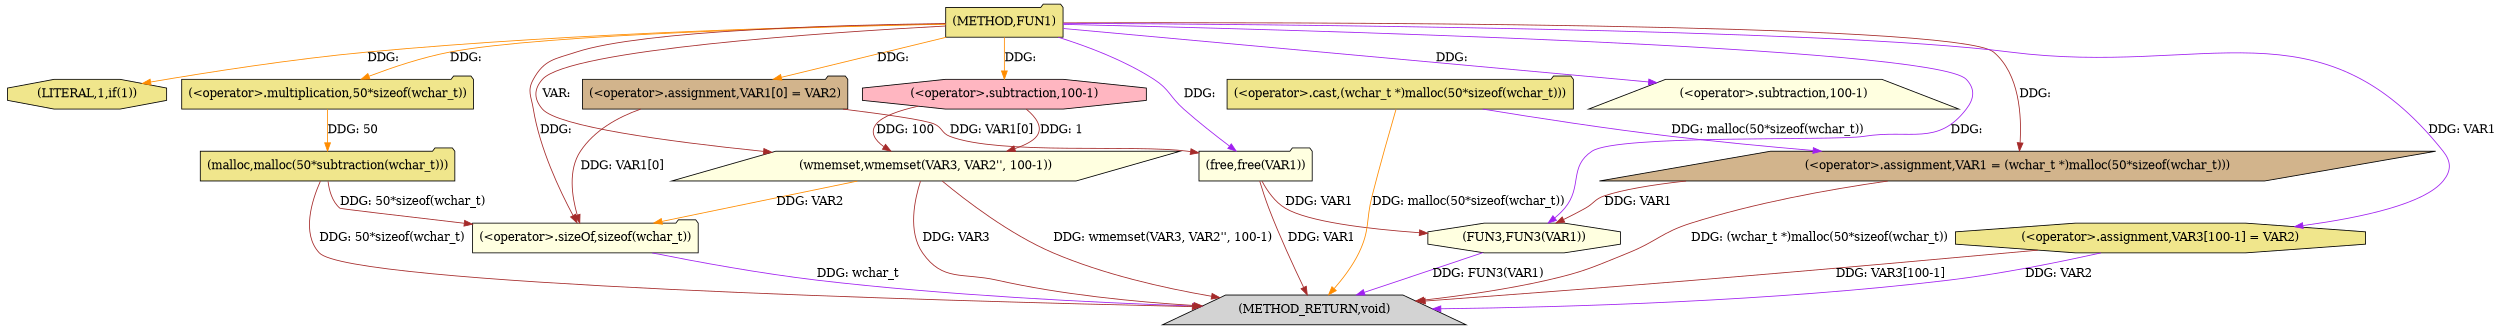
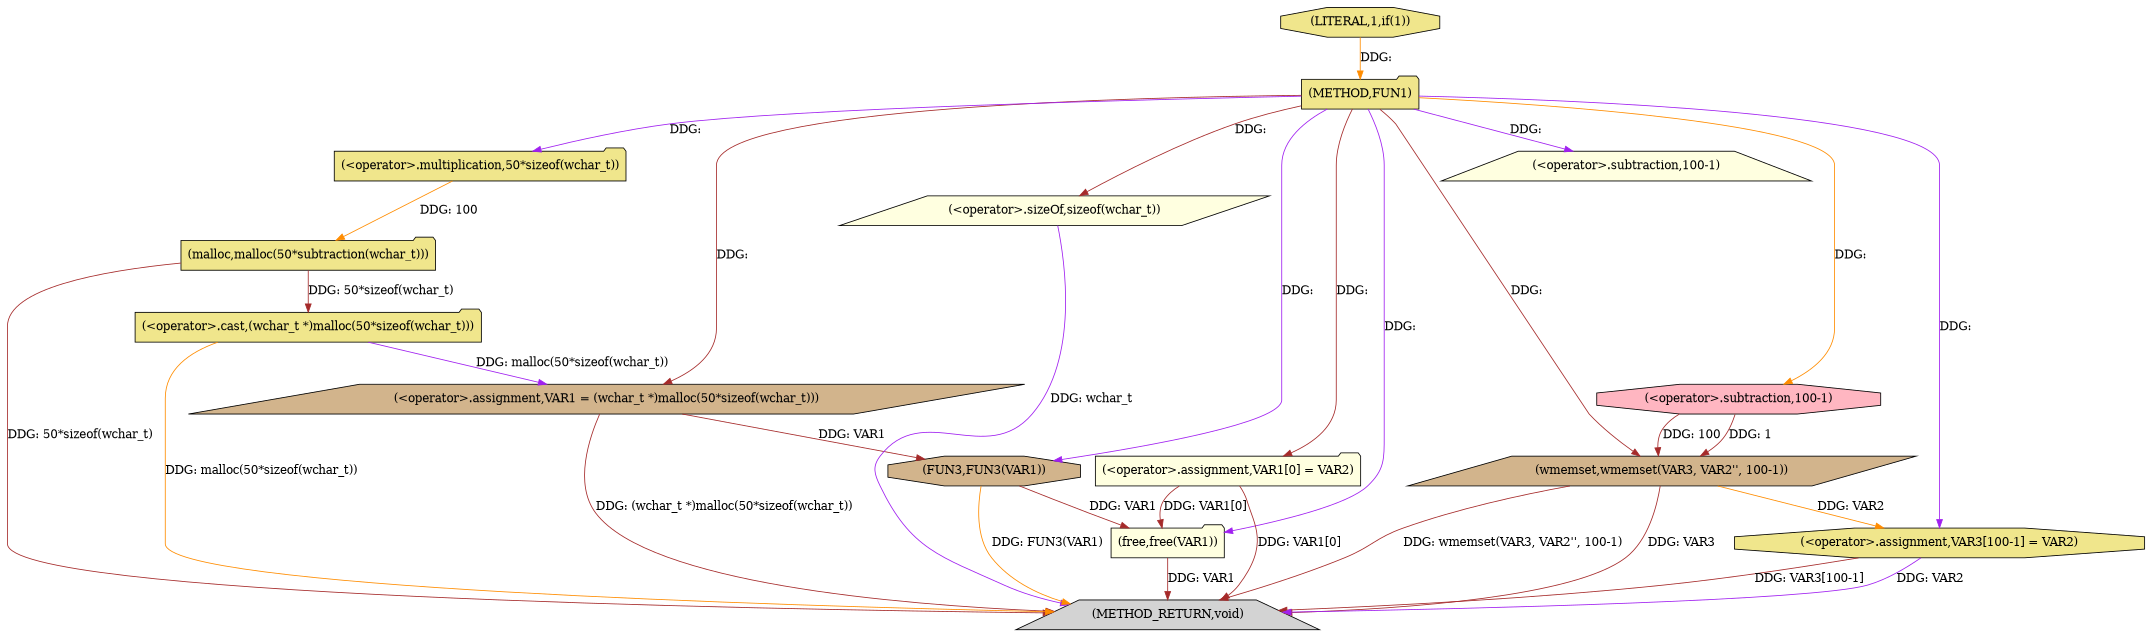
(655, 34) -> (901, 108)
(468, 44) -> (1360, 54)
(864, 57) -> (1336, 290)
(559, 94) -> (1528, 291)
(715, 94) -> (1228, 471)
(353, 130) -> (449, 211)
(2462, 130) -> (1957, 327)
(583, 148) -> (1257, 544)
(926, 166) -> (1662, 471)
(760, 201) -> (1797, 506)
(387, 214) -> (308, 287)
(1333, 223) -> (1070, 506)
(585, 238) -> (1054, 211)
(1524, 238) -> (984, 471)
(1424, 273) -> (995, 562)
